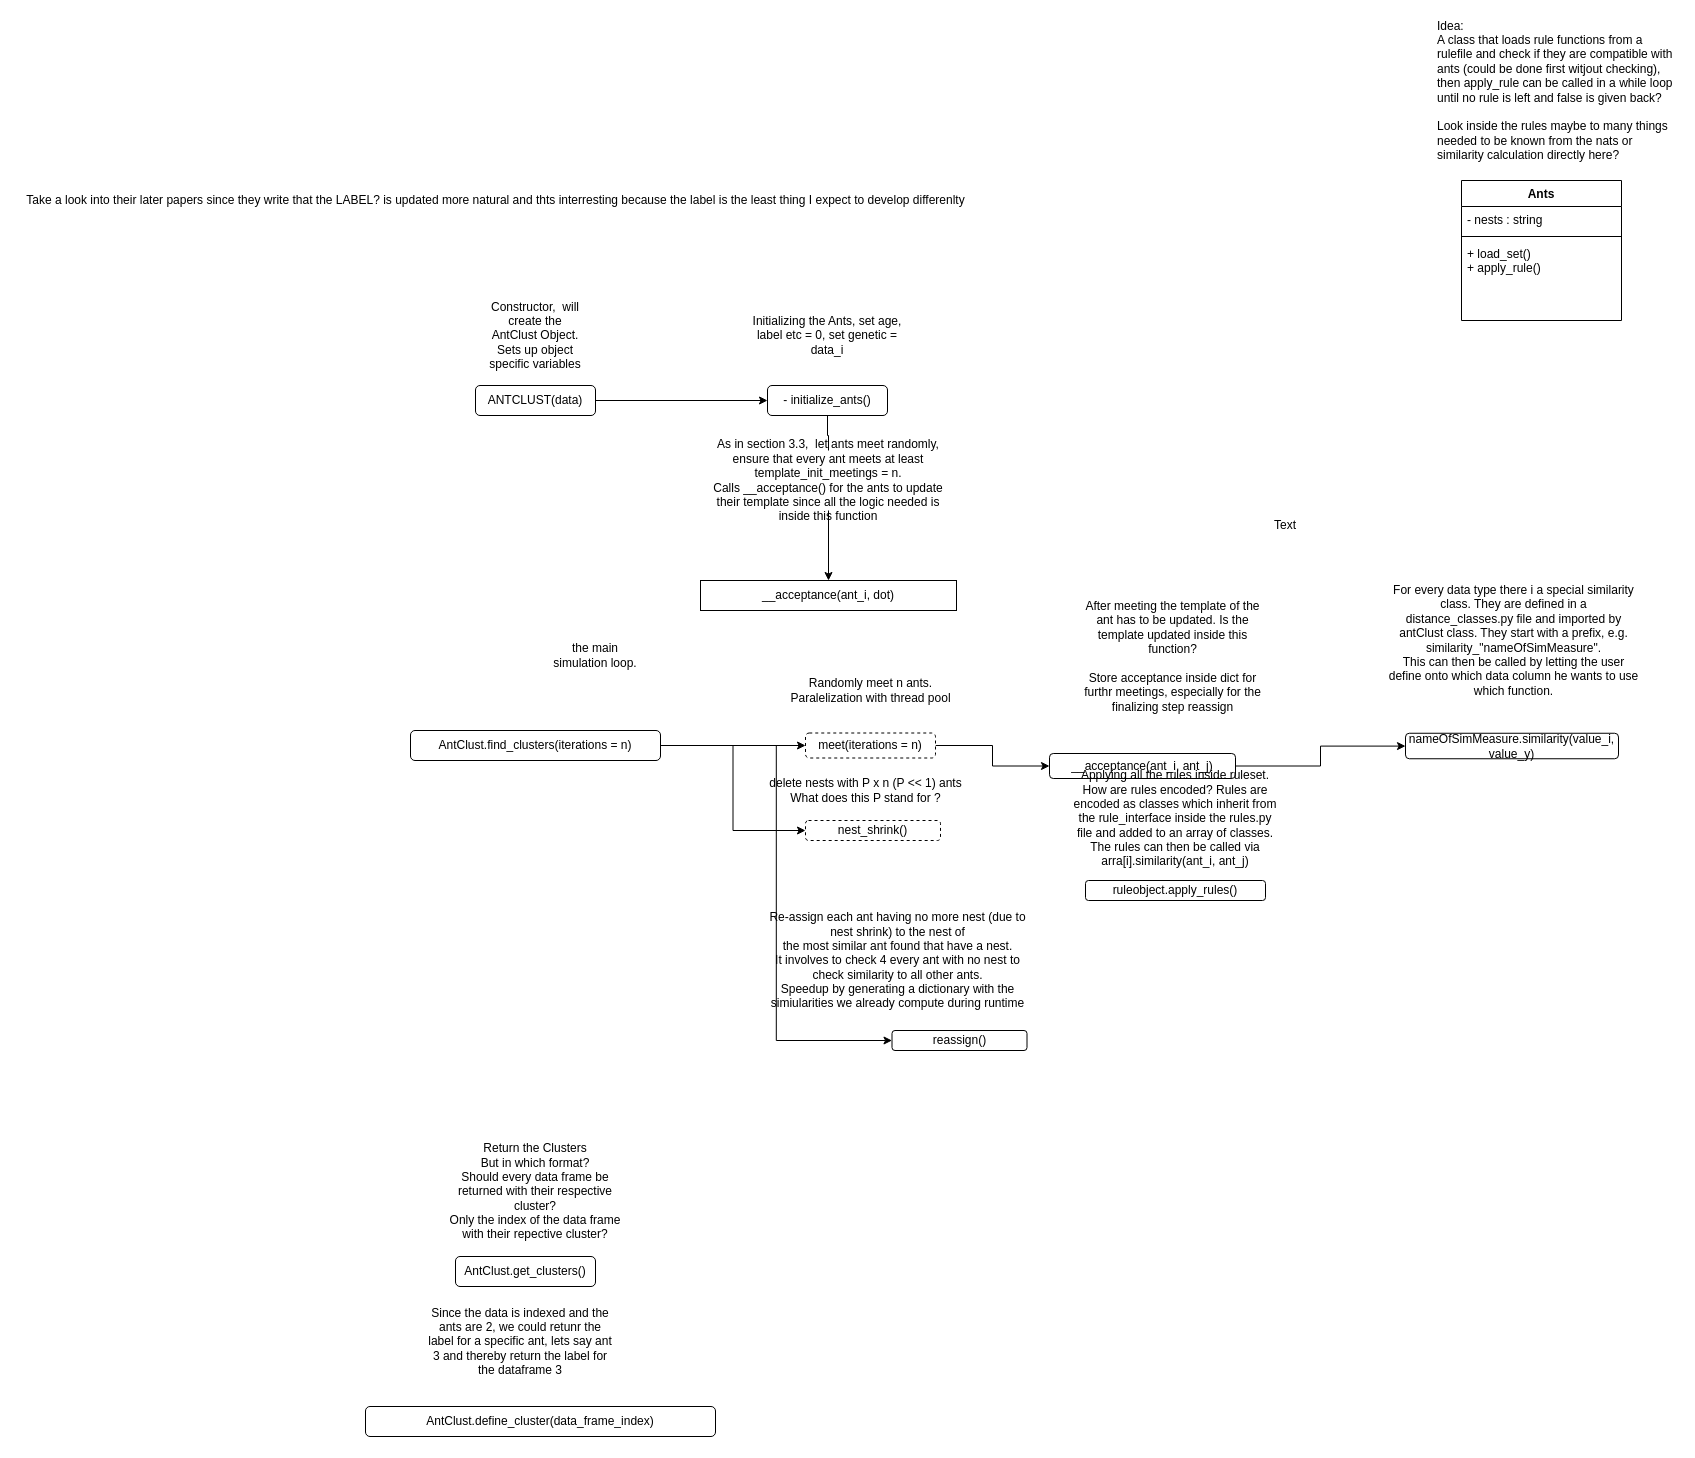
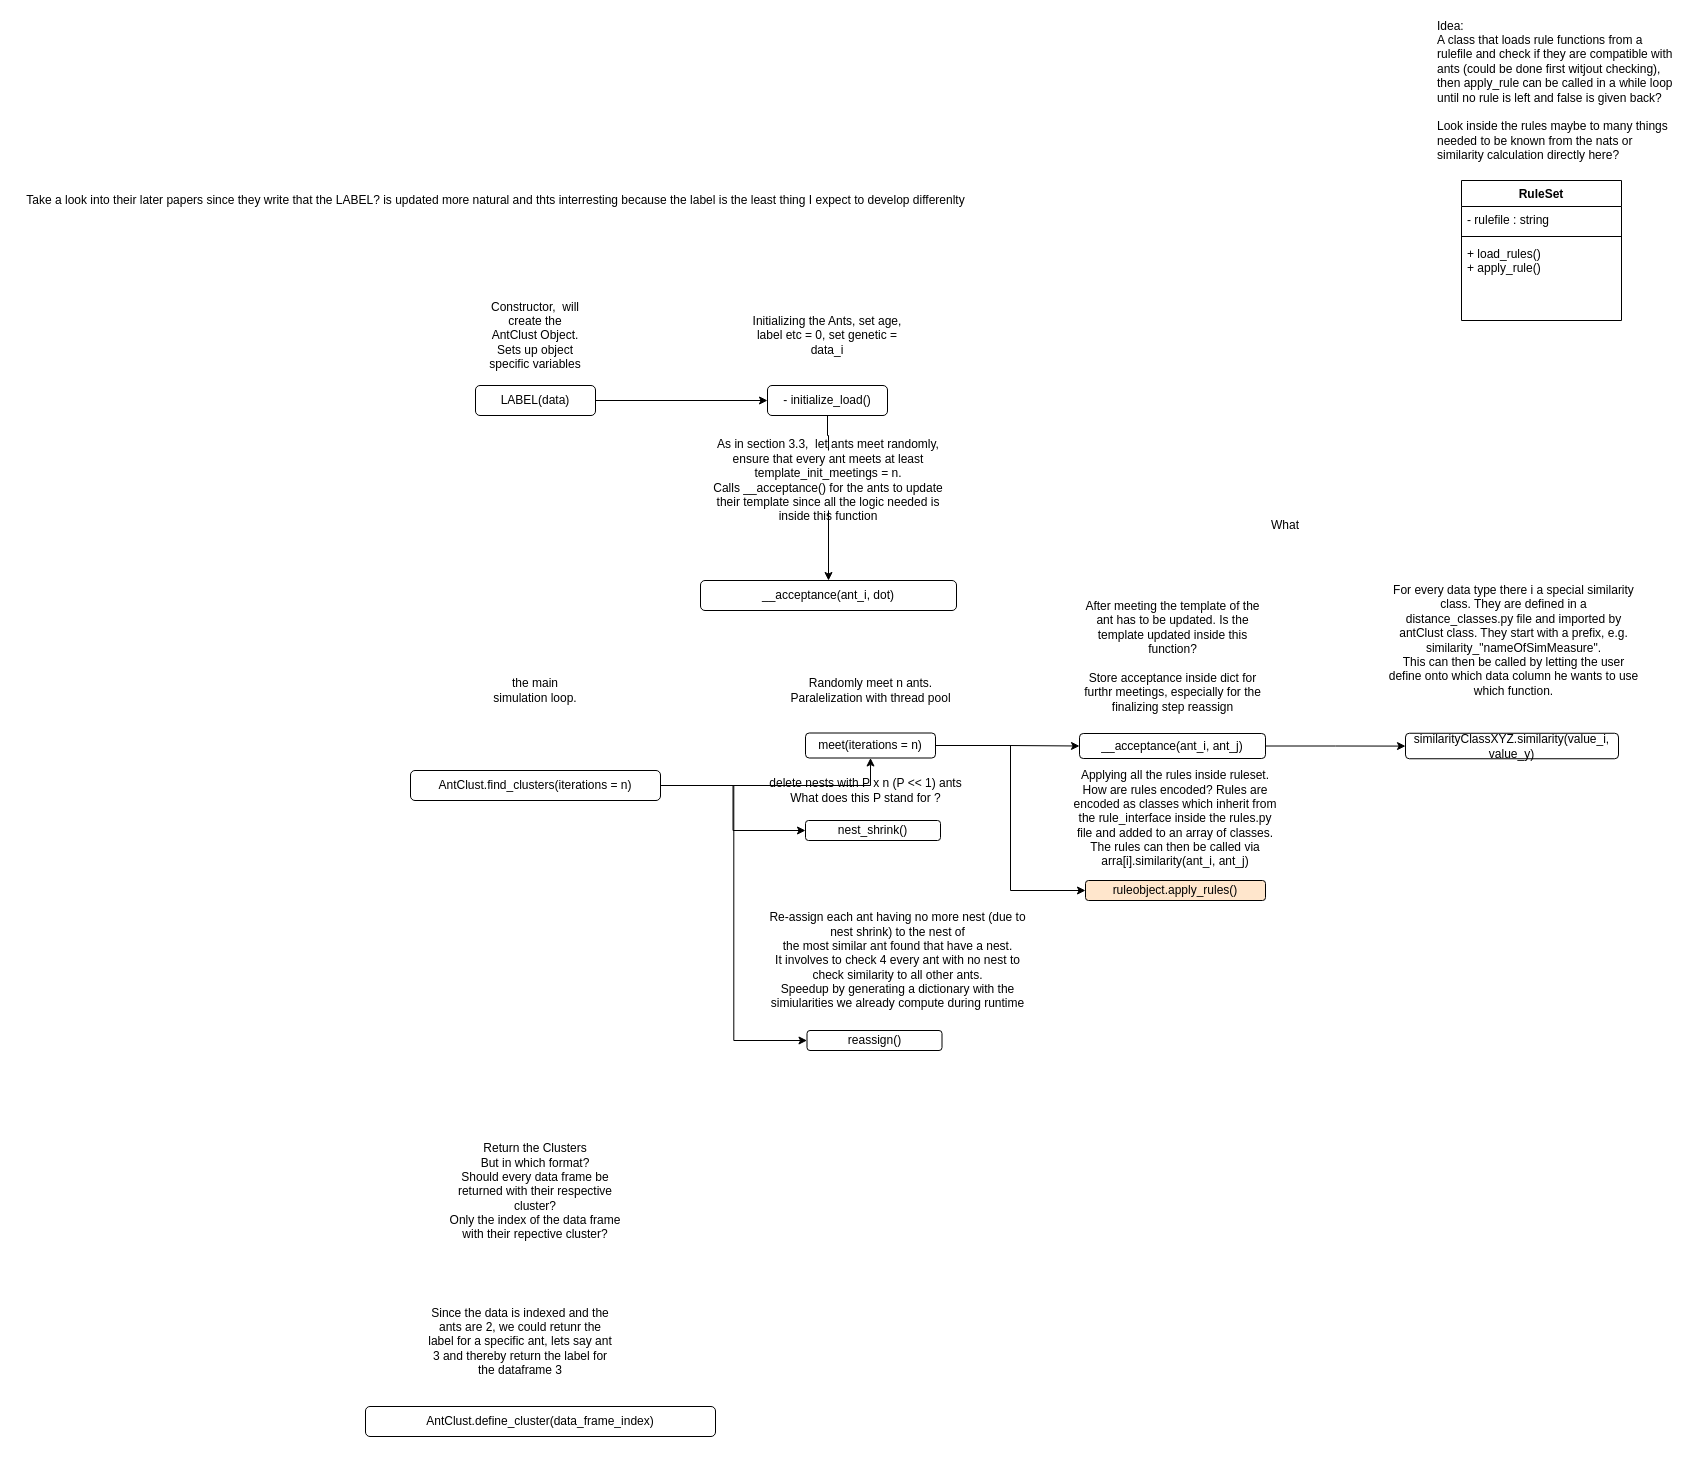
(1541, 194) -> (1541, 194)
(1513, 220) -> (1518, 220)
(1504, 254) -> (1509, 254)
(536, 401) -> (536, 401)
(828, 401) -> (828, 401)
(1286, 526) -> (1286, 526)
(829, 596) -> (829, 596)
(596, 656) -> (536, 691)
(536, 746) -> (536, 786)
(871, 746) -> (871, 746)
(1512, 747) -> (1512, 747)
(1143, 766) -> (1173, 746)
(873, 831) -> (873, 831)
none -> (1011, 853)
(1176, 891) -> (1176, 891)
(960, 1041) -> (875, 1041)
(526, 1272) -> none
